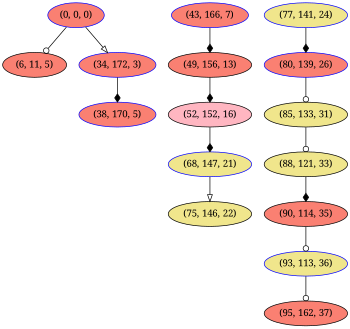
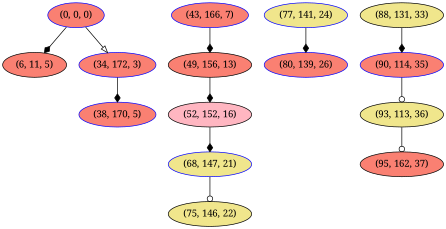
(57, 38) -> (58, 37)
(306, 115) -> none
(306, 164) -> (402, 15)
(210, 186) -> (210, 186)
(306, 214) -> (402, 65)
(306, 264) -> (402, 115)
